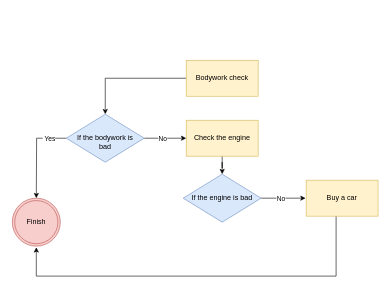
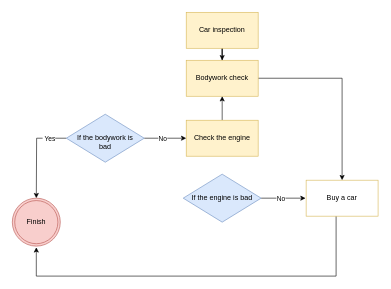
none -> (222, 30)
none -> (222, 56)
(105, 78) -> (341, 78)
(222, 165) -> (222, 101)
(342, 198) -> (342, 198)
